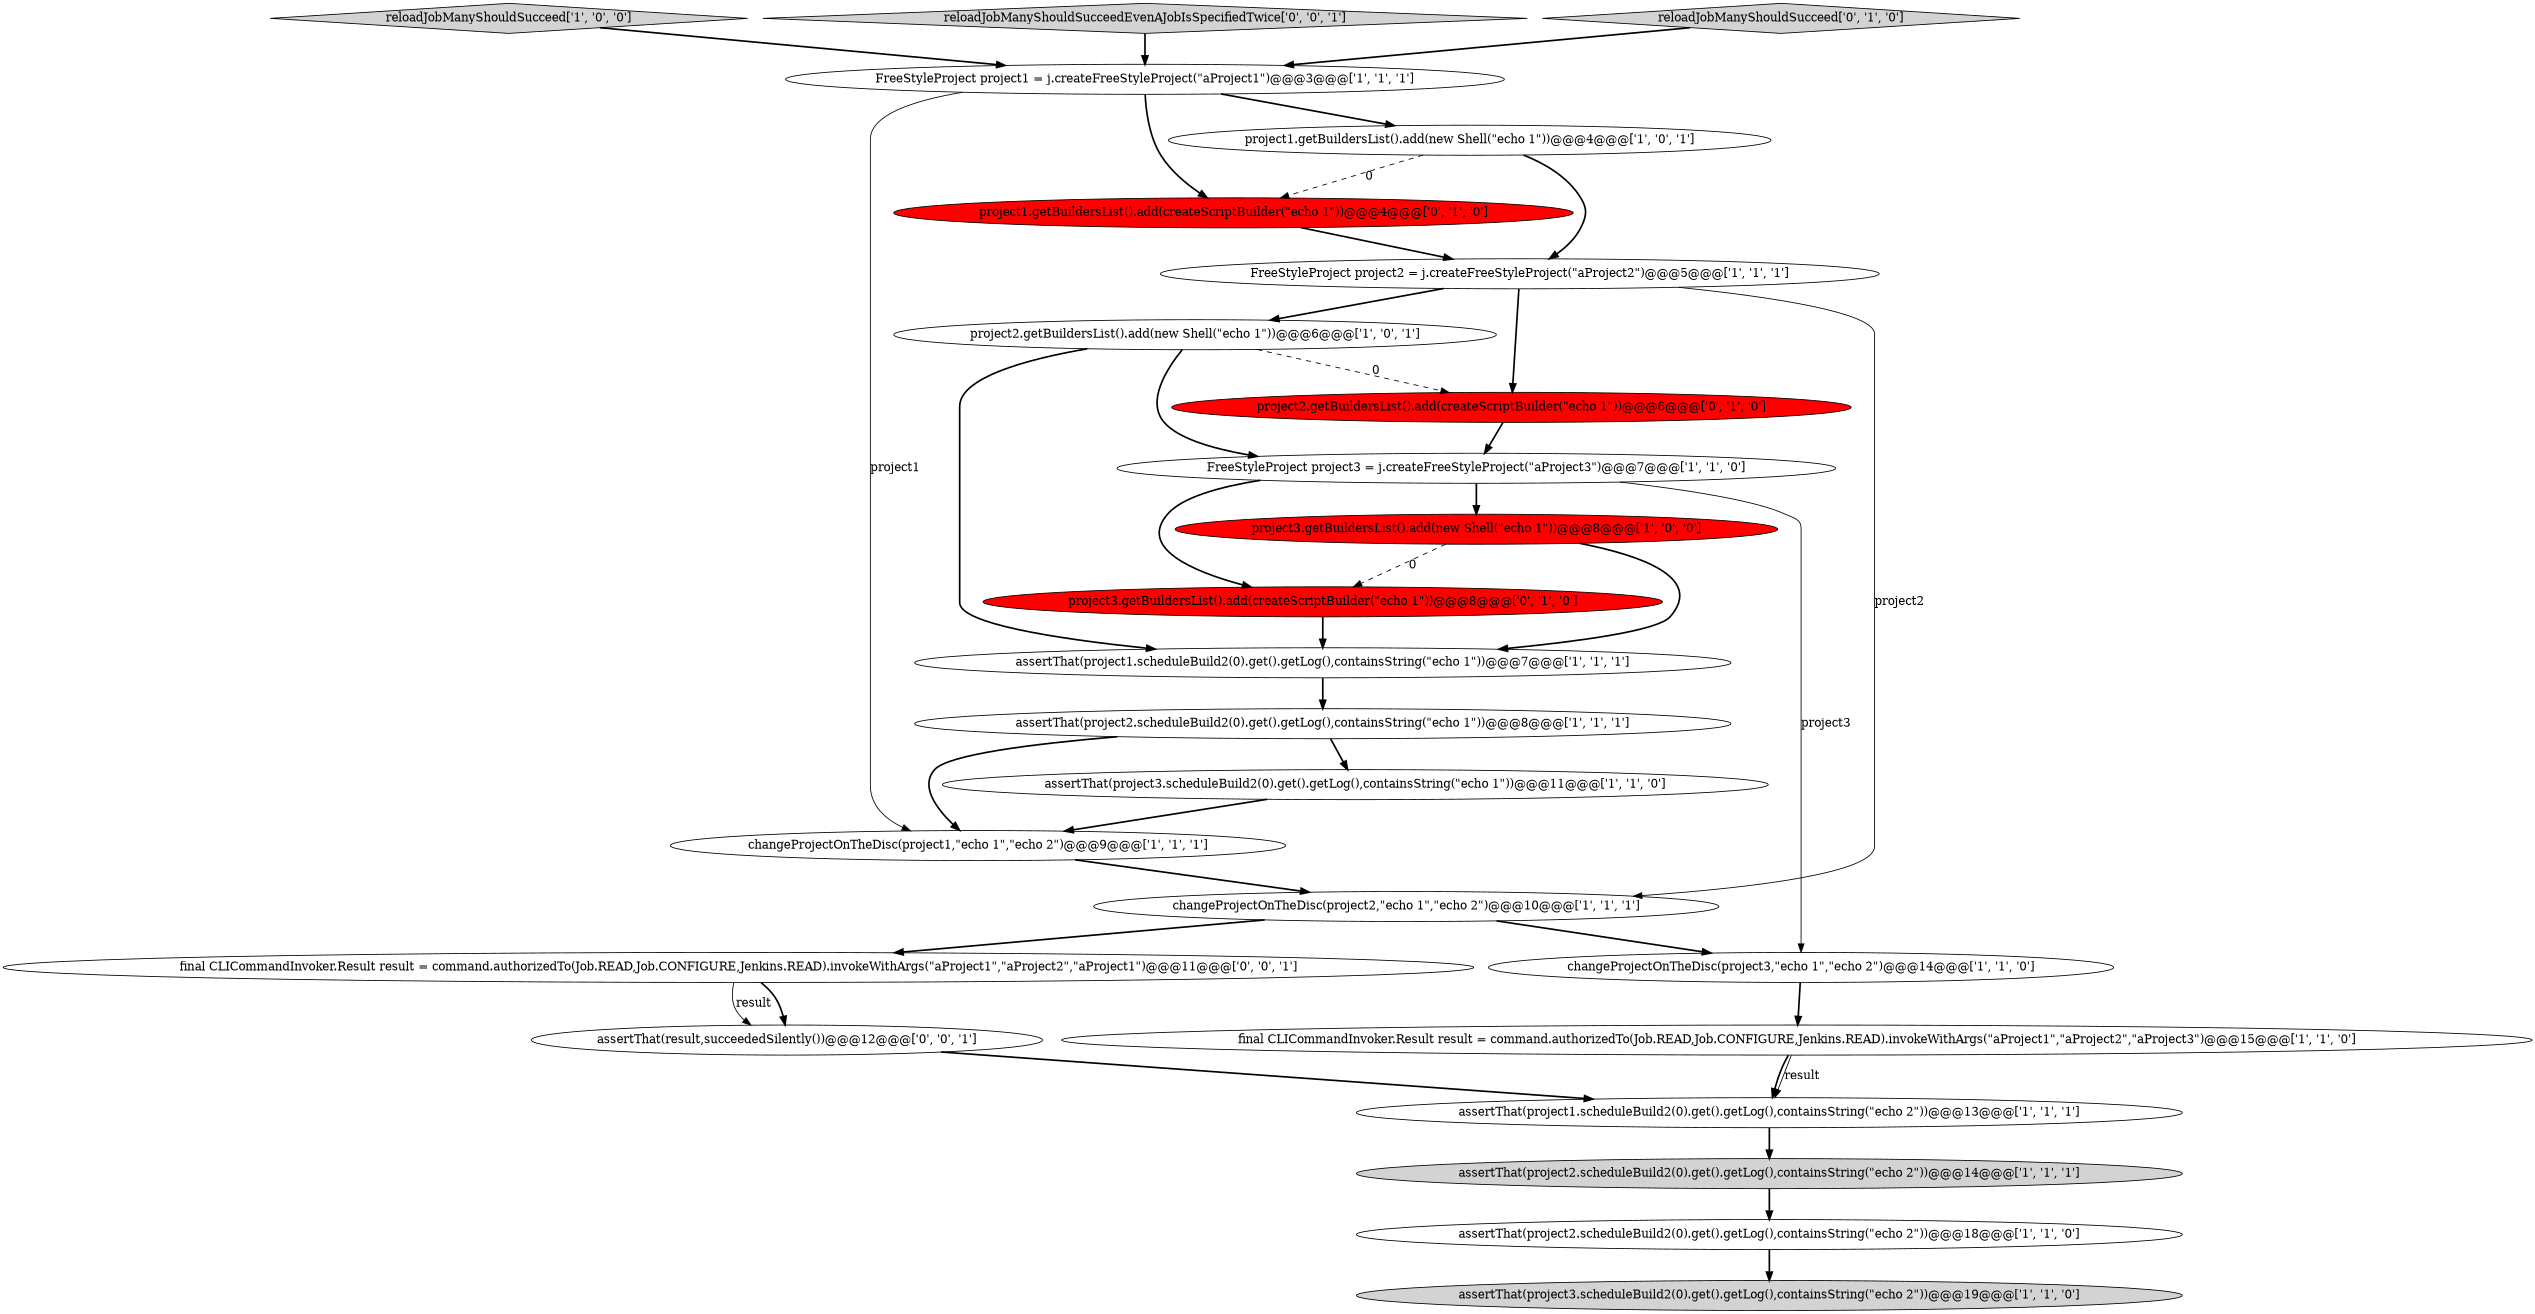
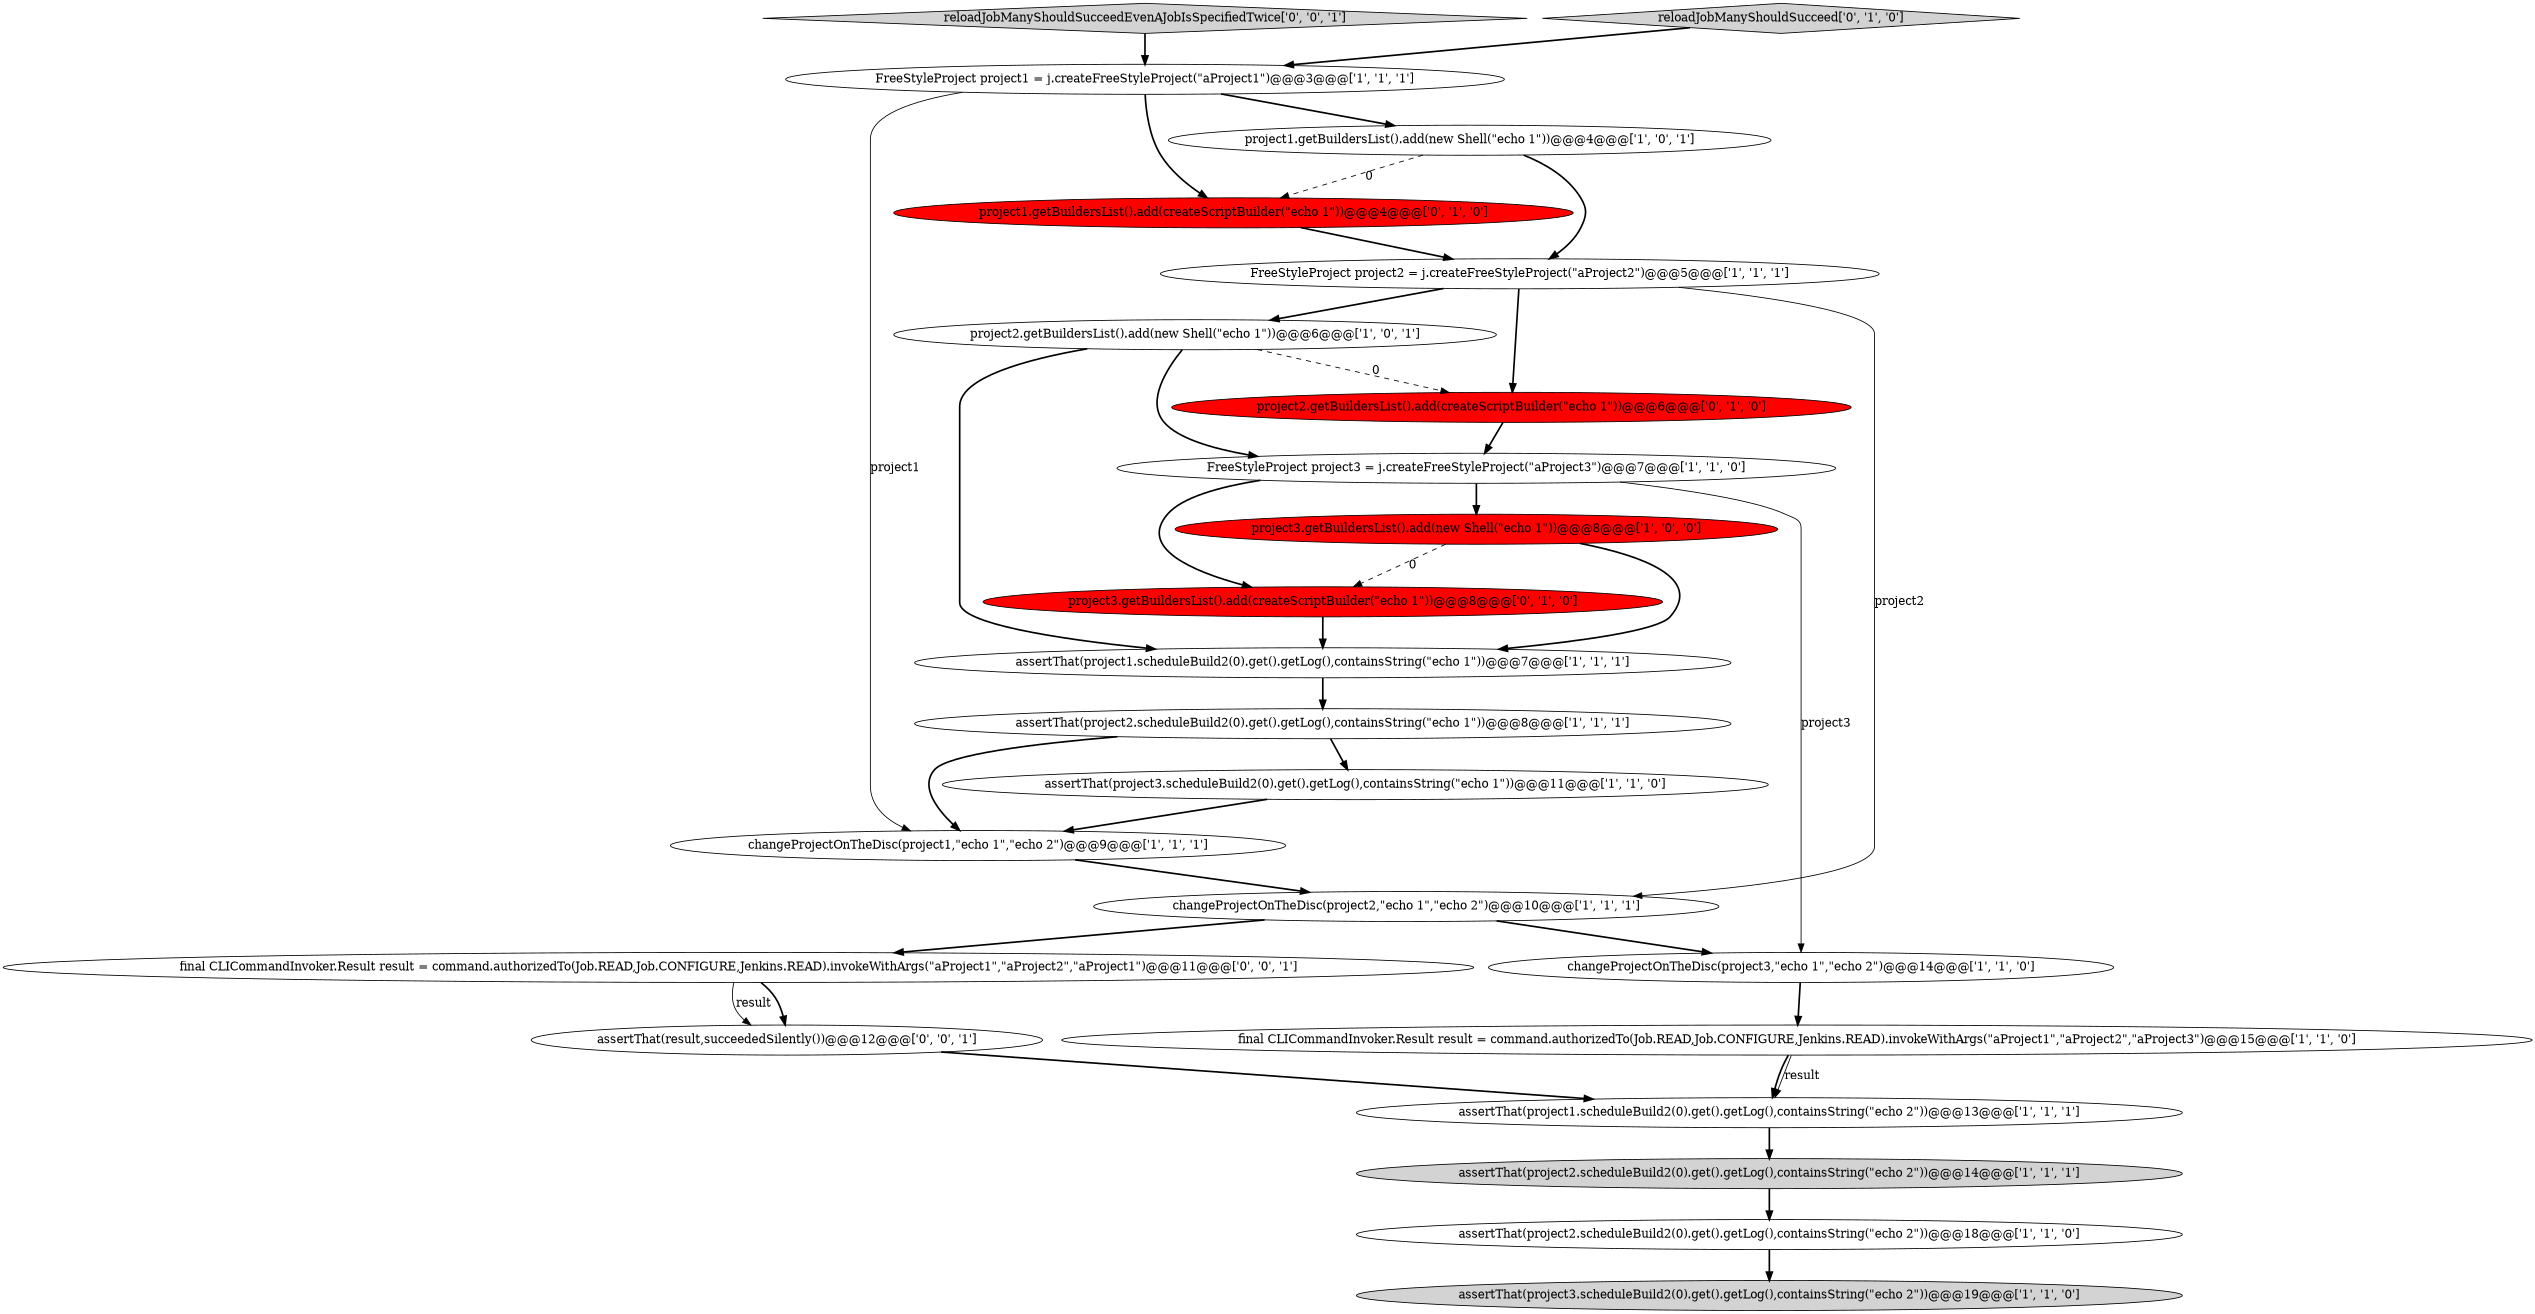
(509, 18) -> none
